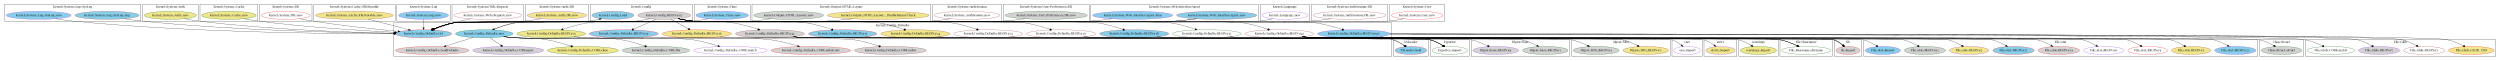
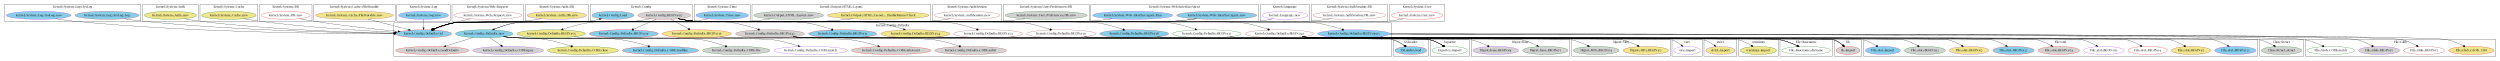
(791, 22) -> (791, 22)
none -> (660, 50)
